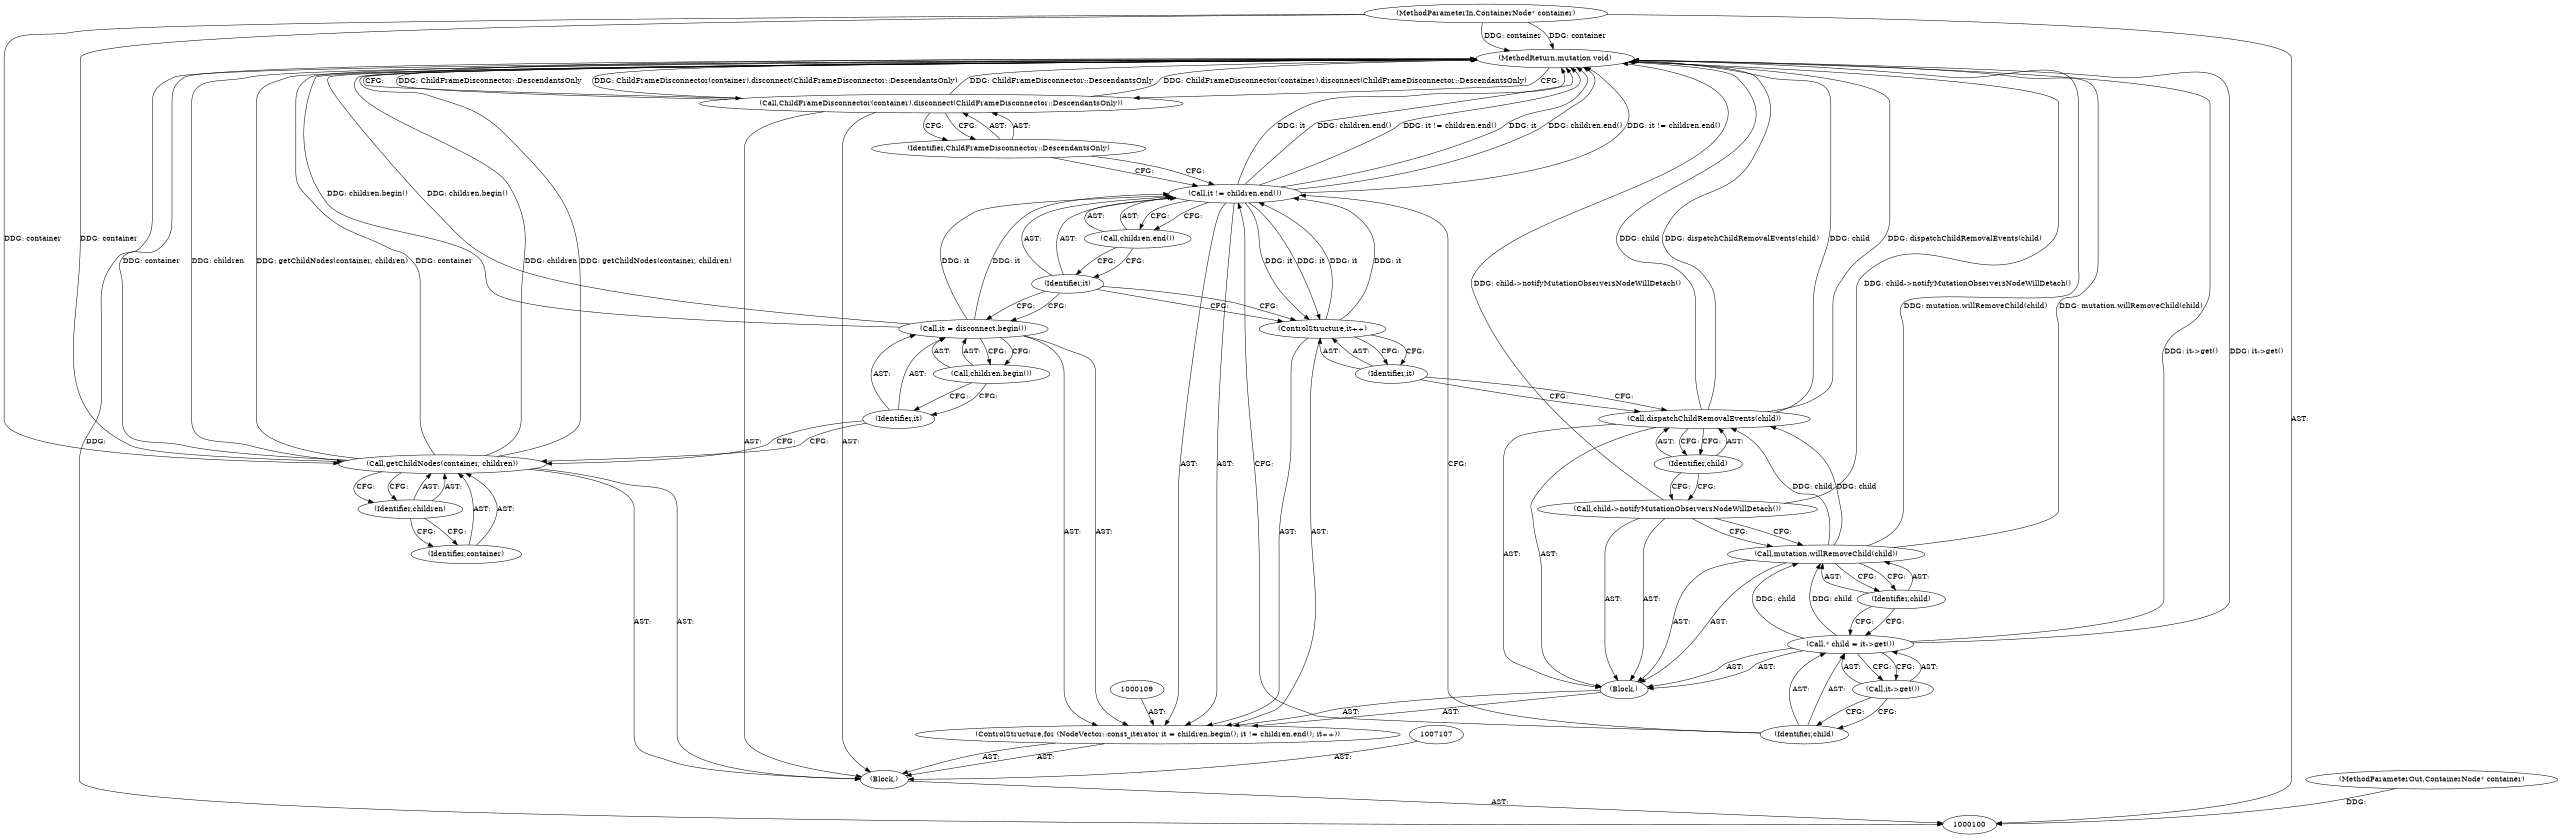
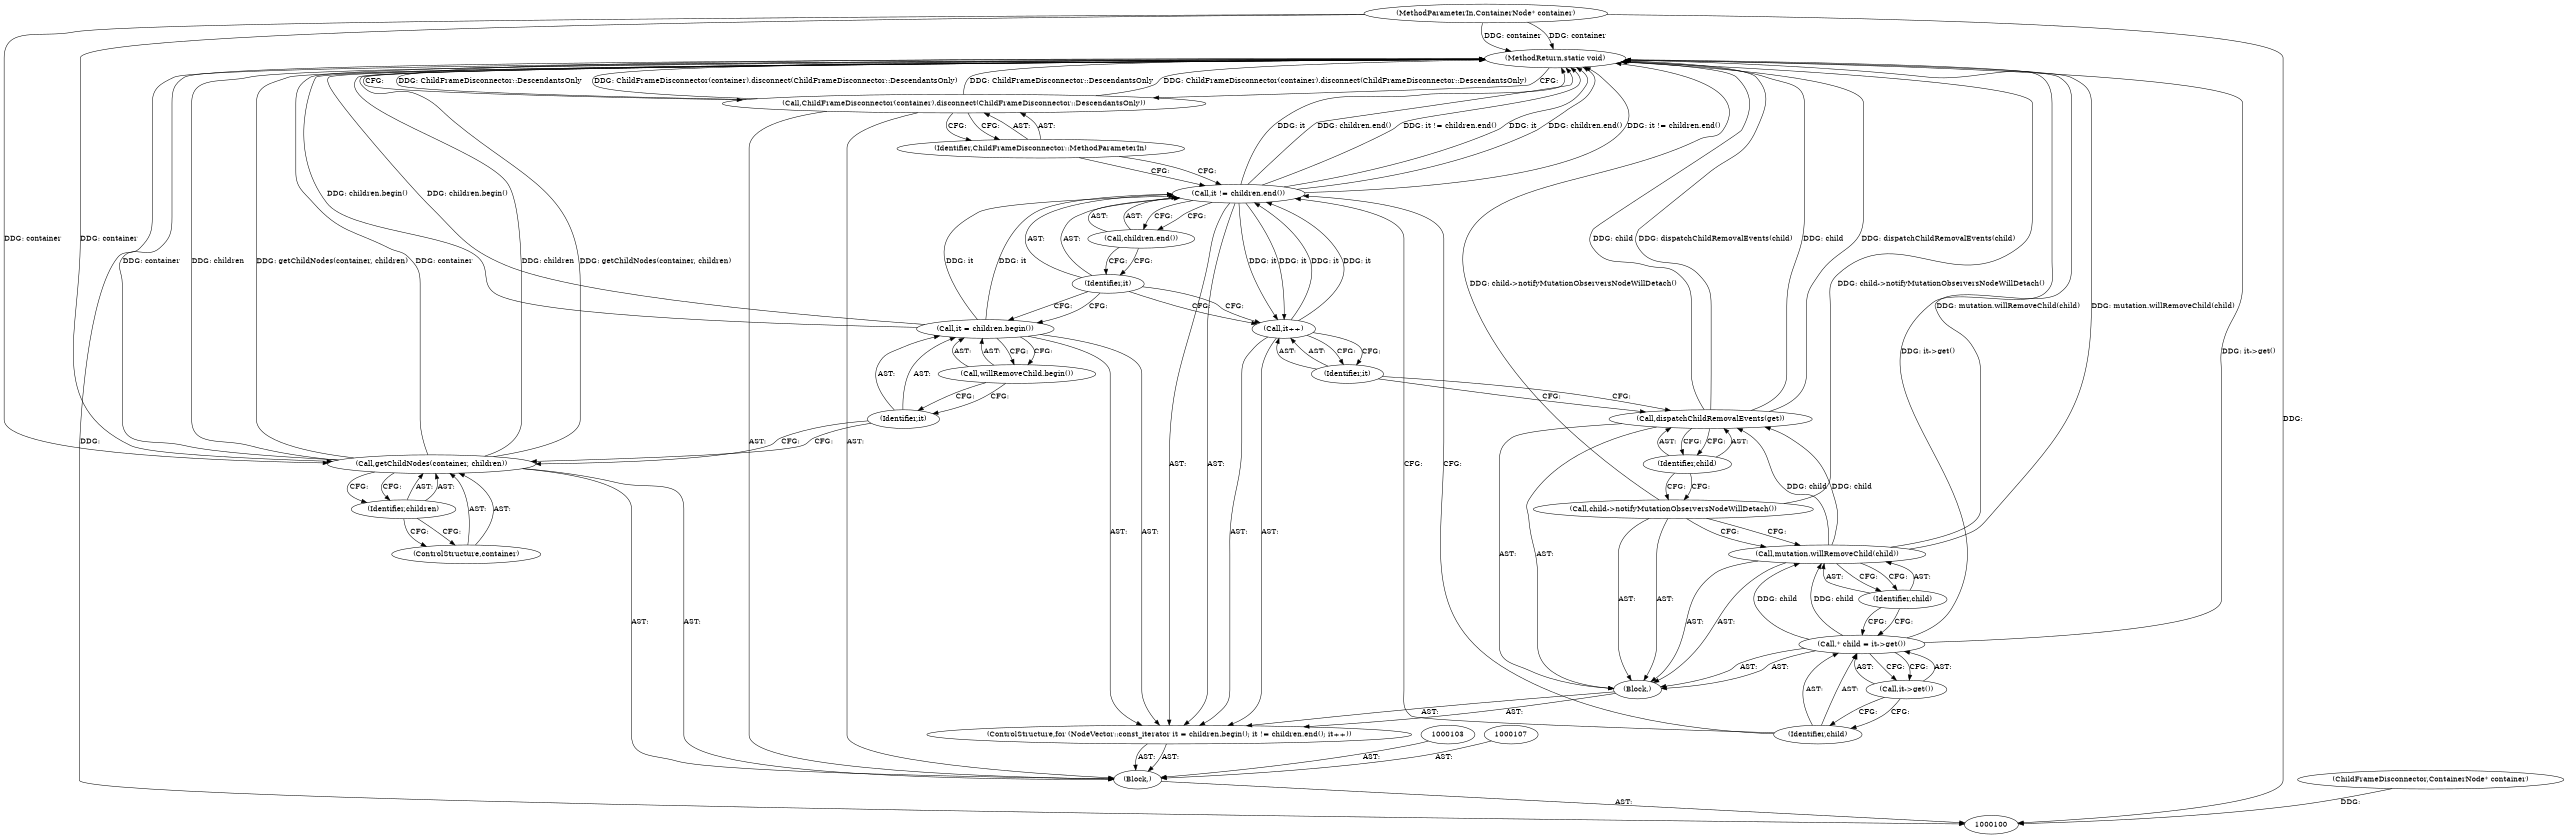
(1555, 59) -> (1555, 59)
(1009, 149) -> (1041, 149)
(973, 329) -> (985, 329)
(1323, 329) -> (1284, 329)
(992, 374) -> (1017, 374)
(1704, 419) -> (1711, 419)
(2301, 419) -> (2294, 419)
(466, 554) -> (466, 554)
(1137, 690) -> none
(1437, 735) -> (1511, 735)
none -> (1448, 735)
(2432, 780) -> (2431, 780)
